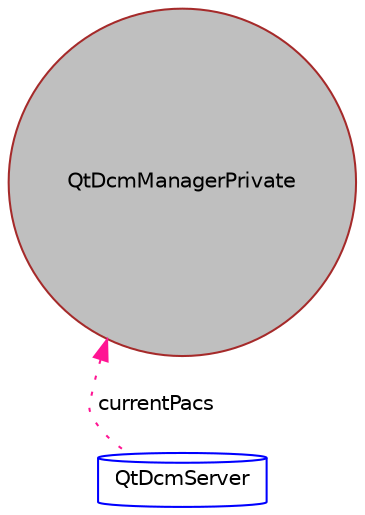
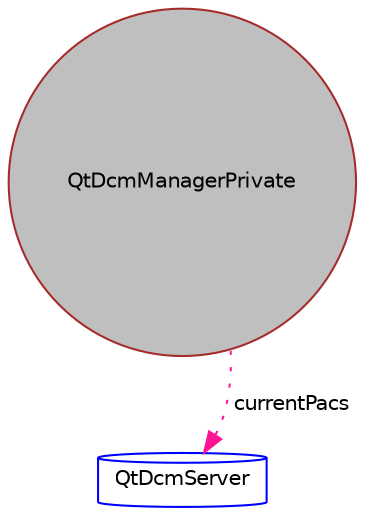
(91, 414) -> (229, 393)
